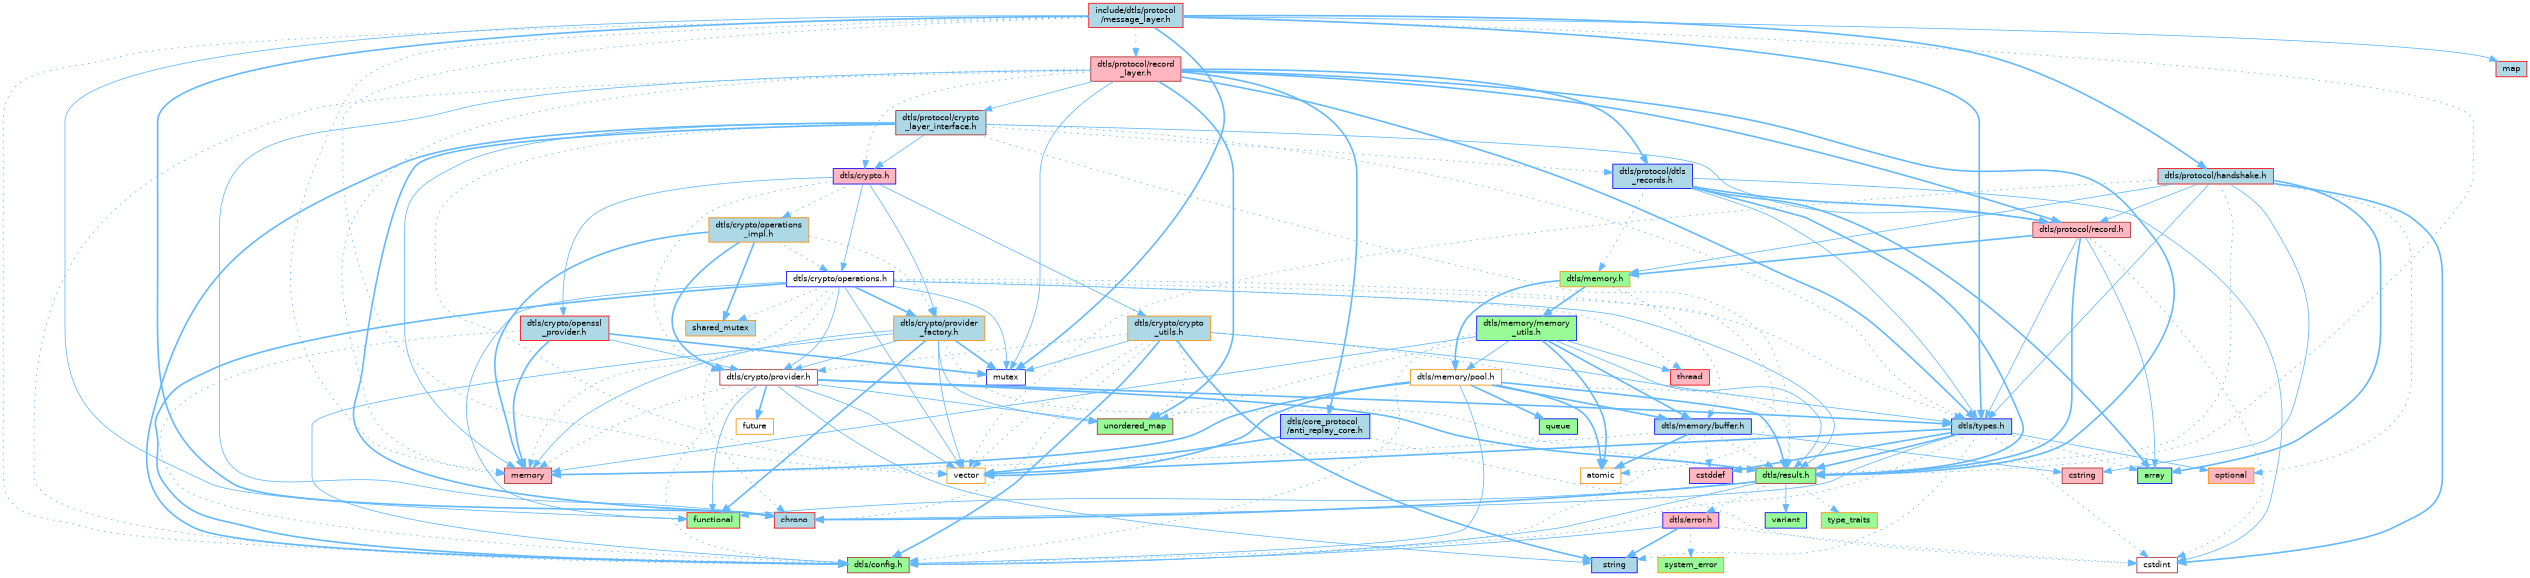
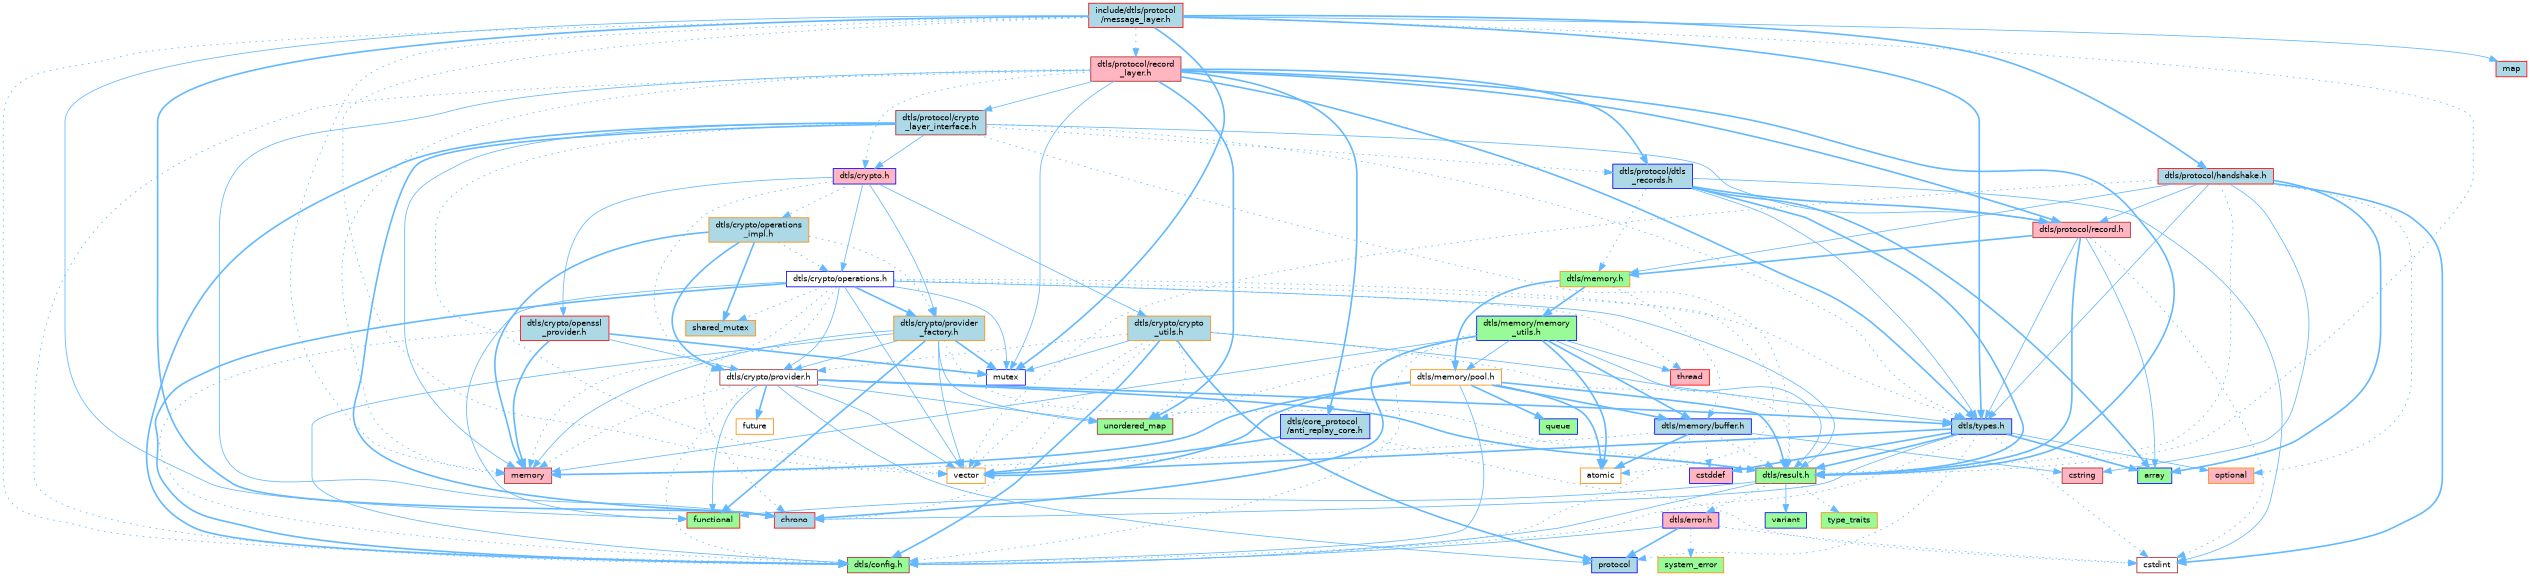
(2068, 451) -> (2068, 451)
(1290, 511) -> (1193, 483)
(1614, 565) -> (1614, 565)
